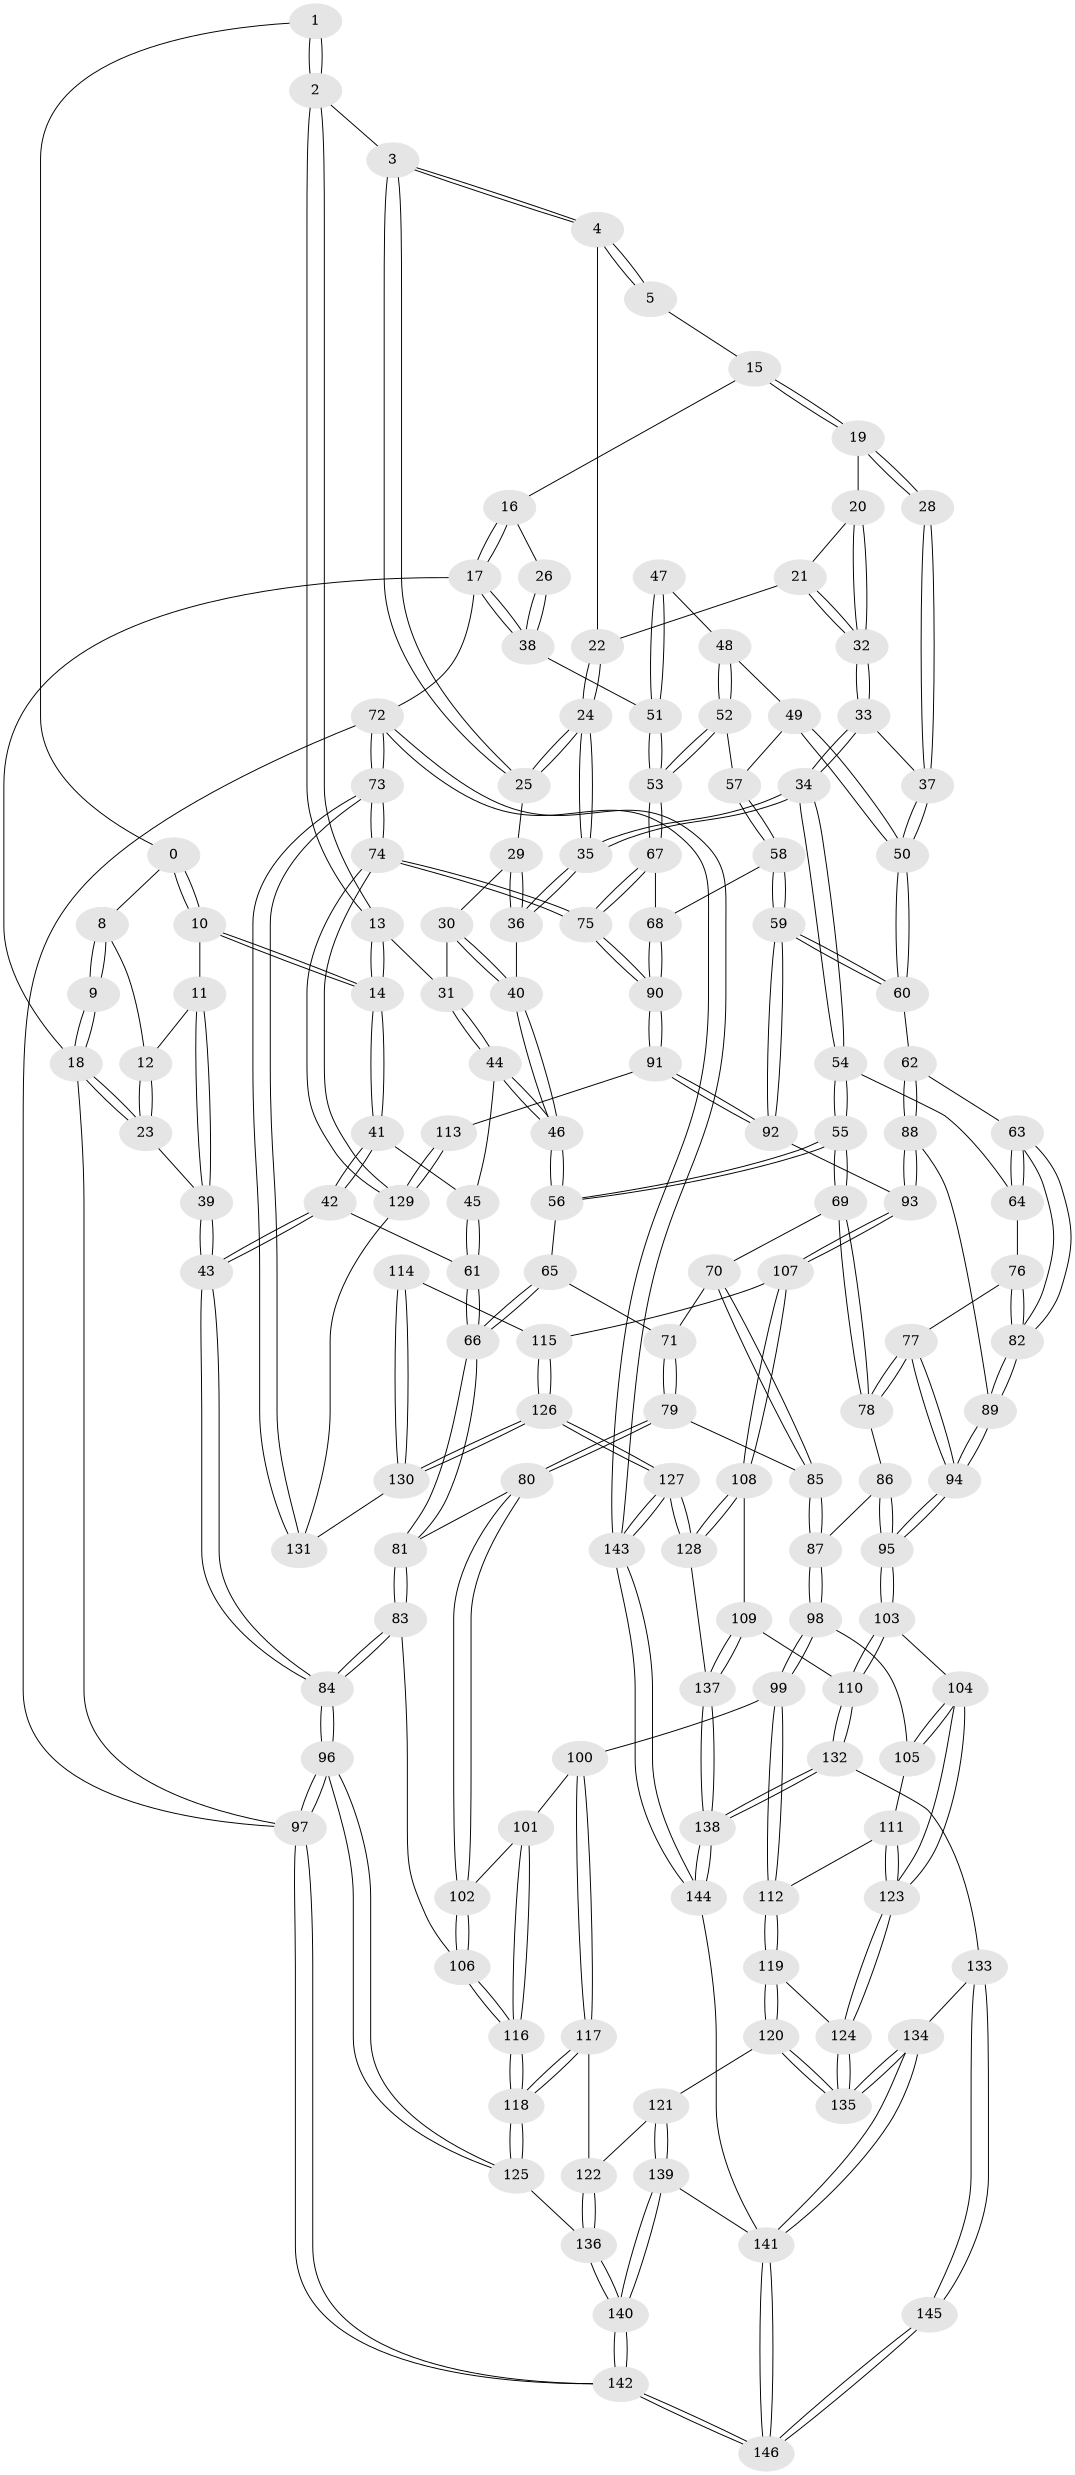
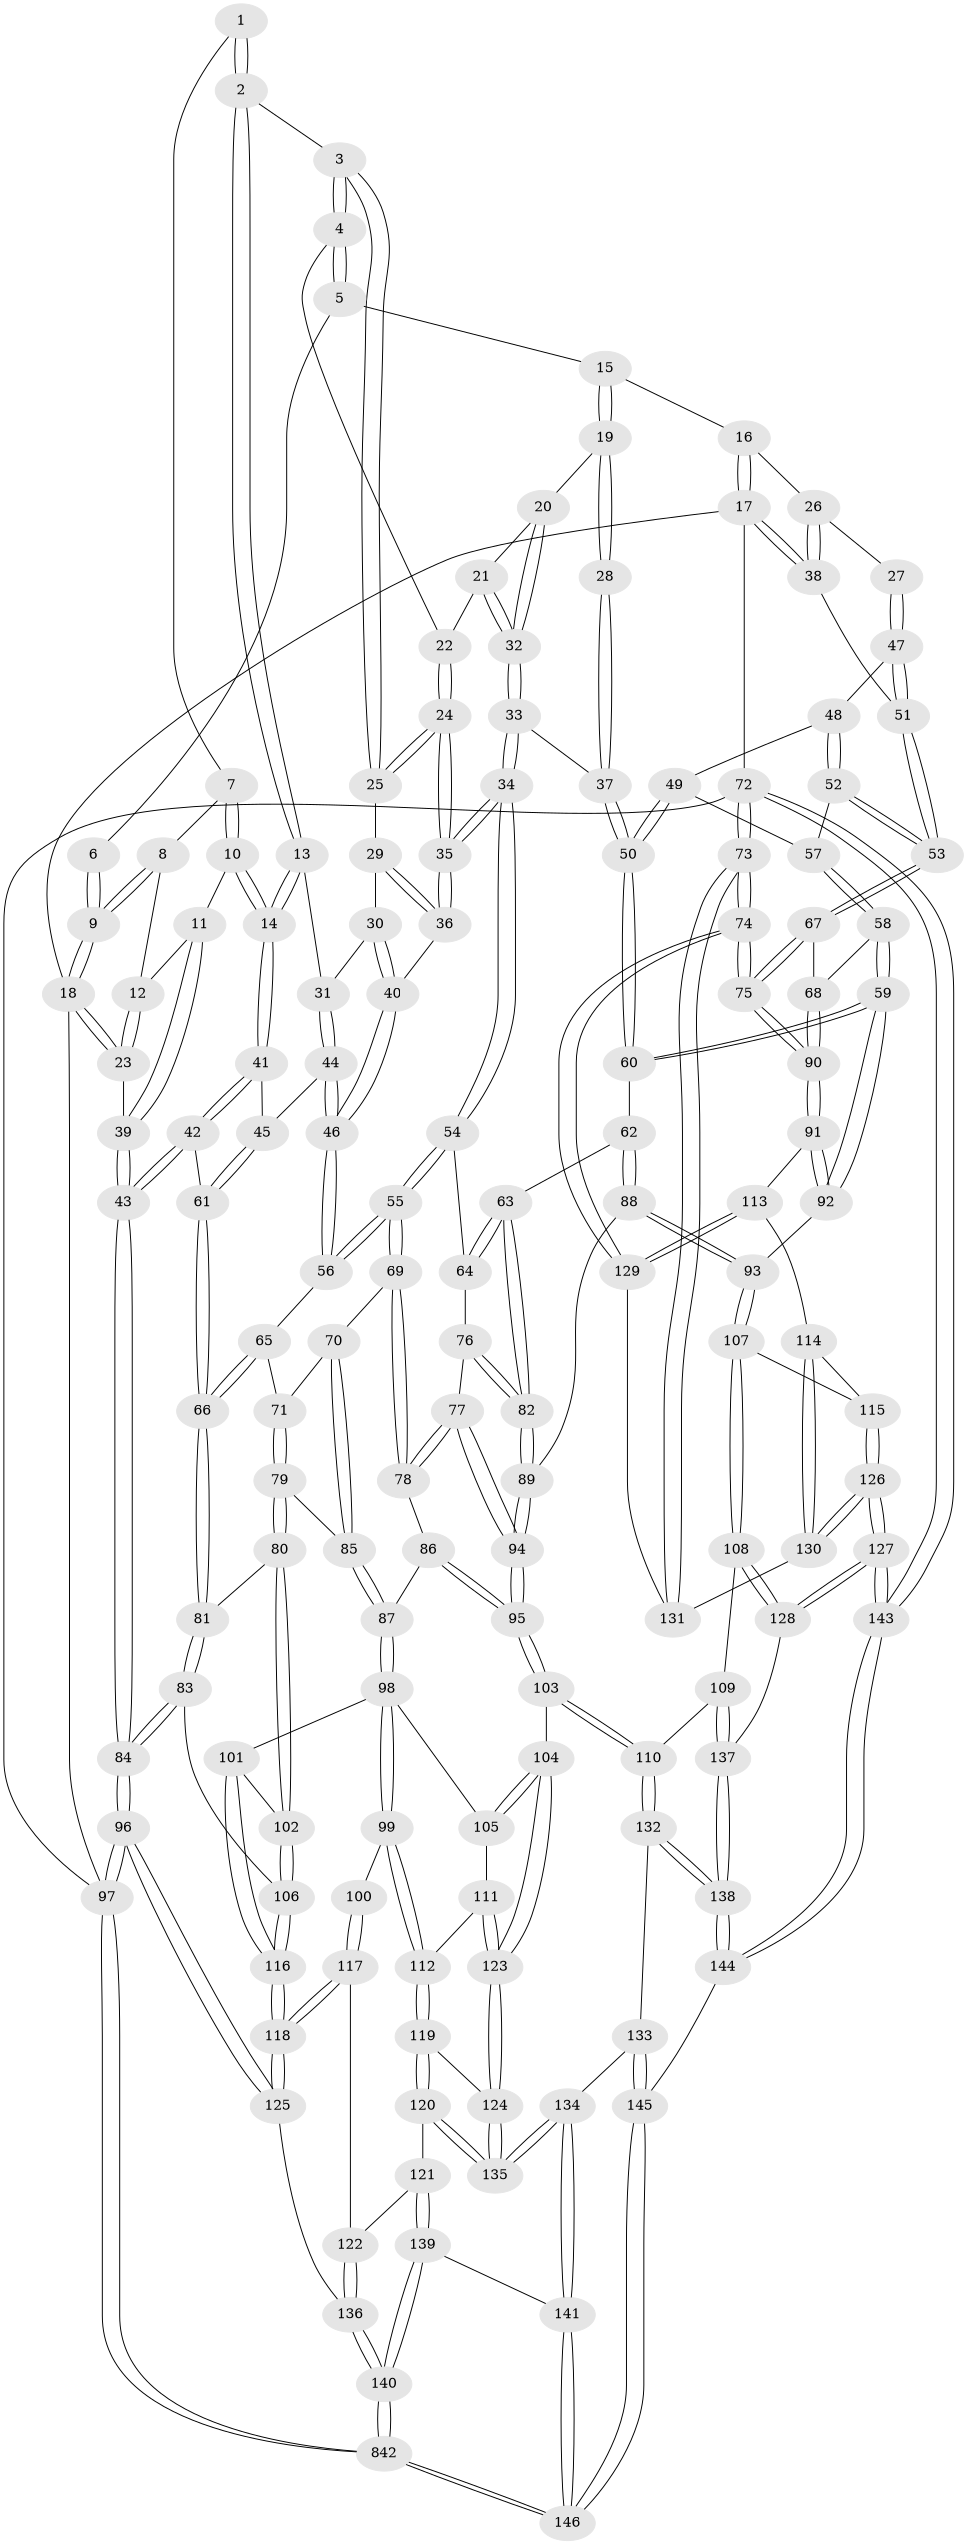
none -> (897, 577)
none -> (94, 855)
(174, 855) -> (232, 786)
none -> (793, 1269)
(553, 1794) -> (310, 1724)
(716, 2084) -> (686, 2039)
(621, 2384) -> (384, 2454)
